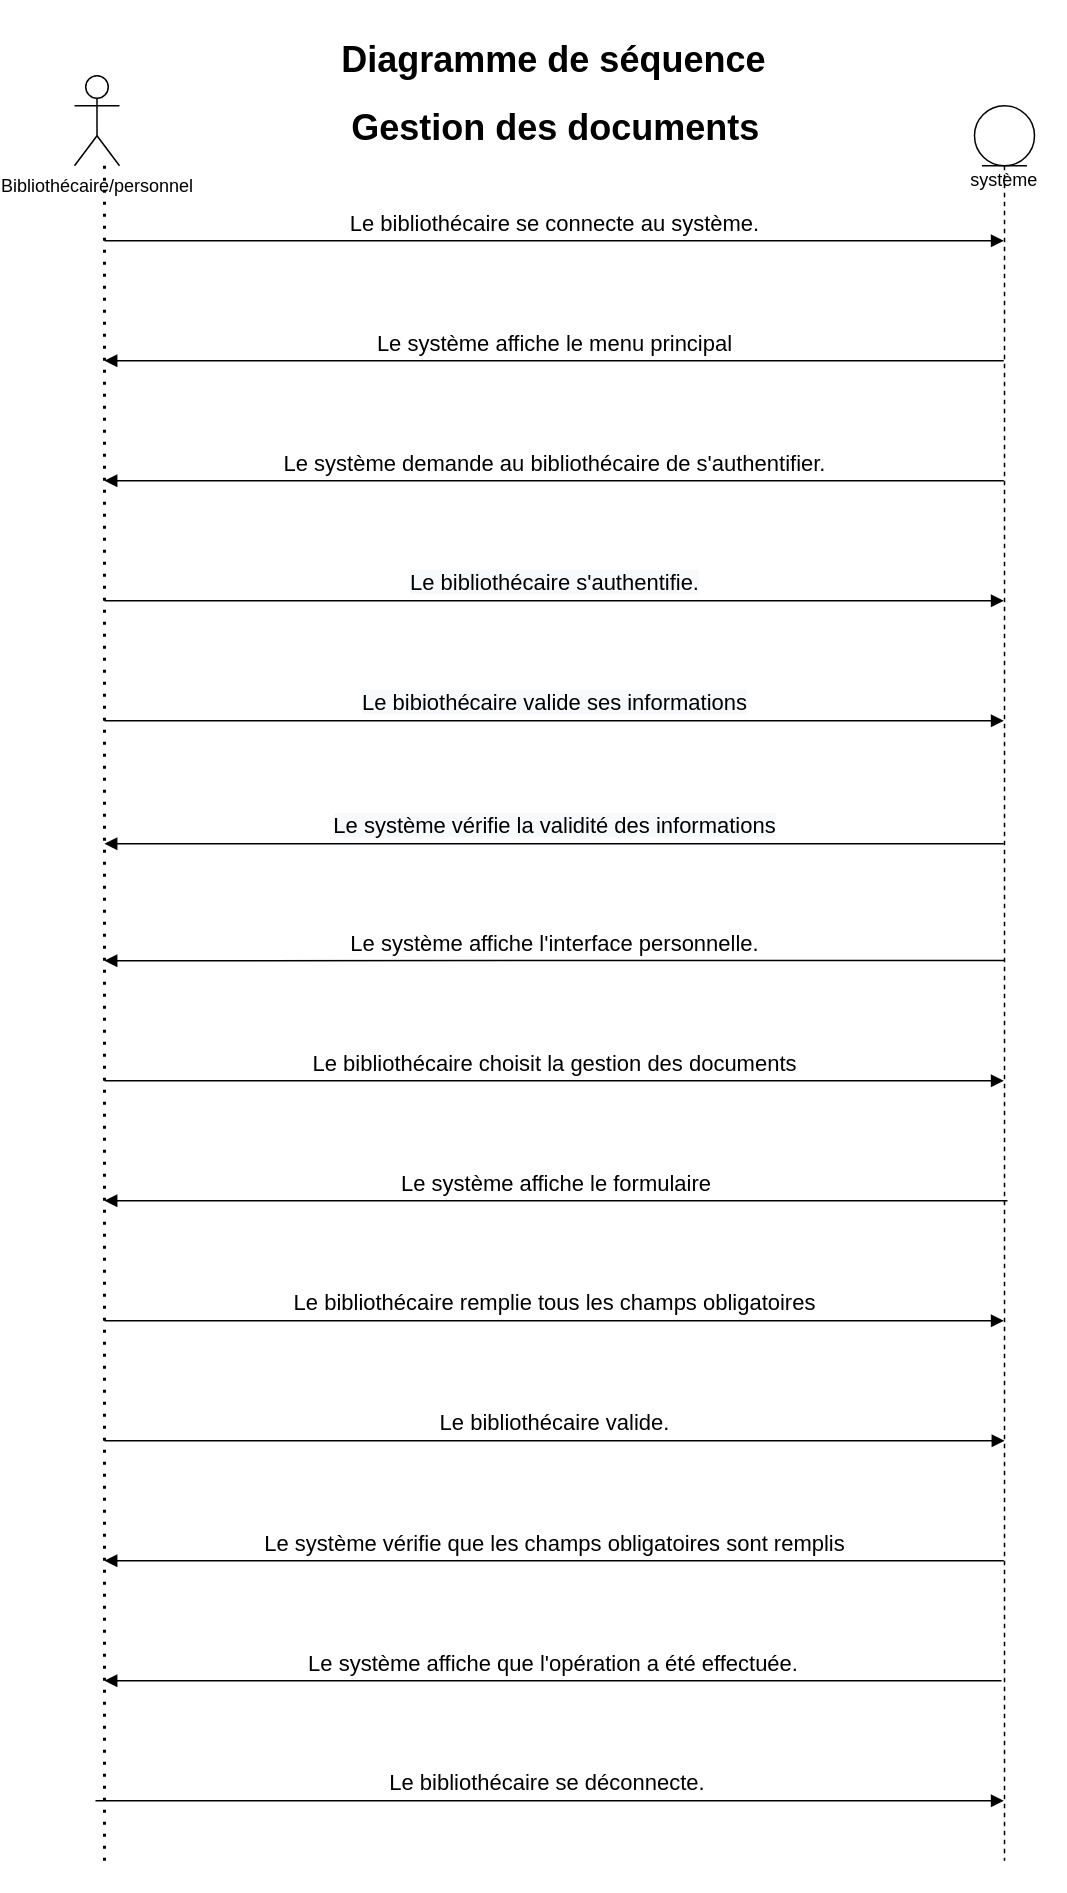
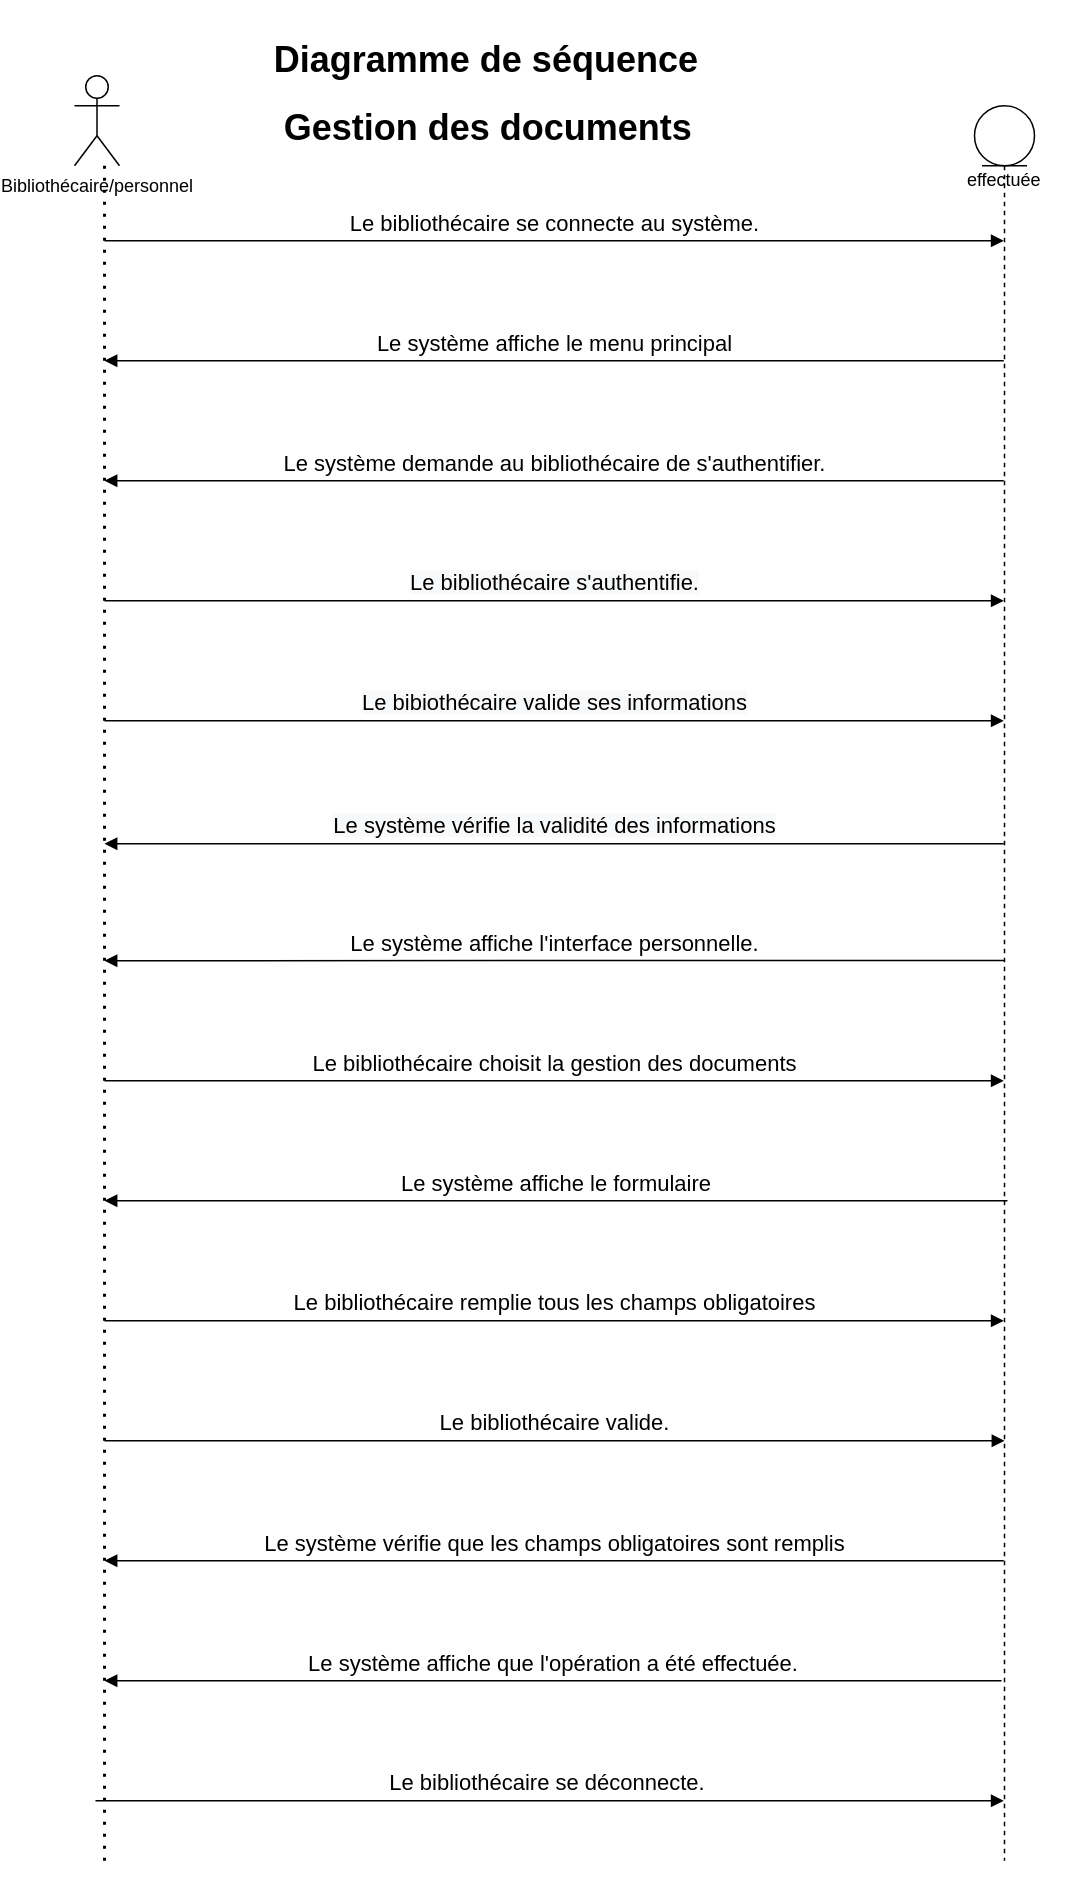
(569, 98) -> (502, 98)
(1004, 192) -> (1004, 192)
